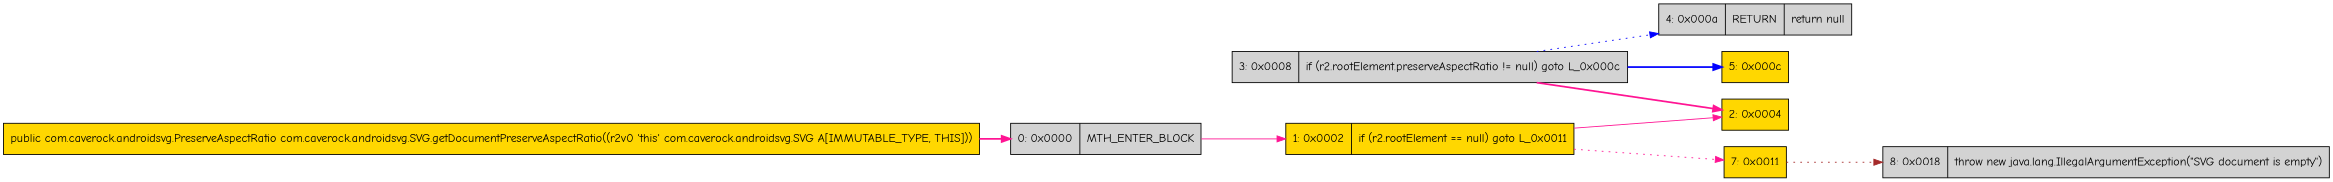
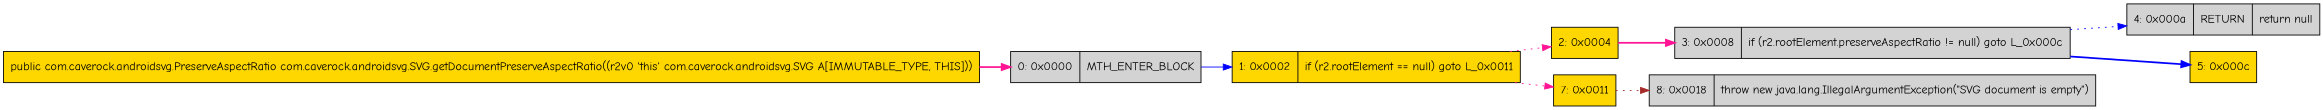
(1625, 96) -> (1642, 43)
(1644, 123) -> (1526, 50)
(1239, 139) -> (1212, 67)
